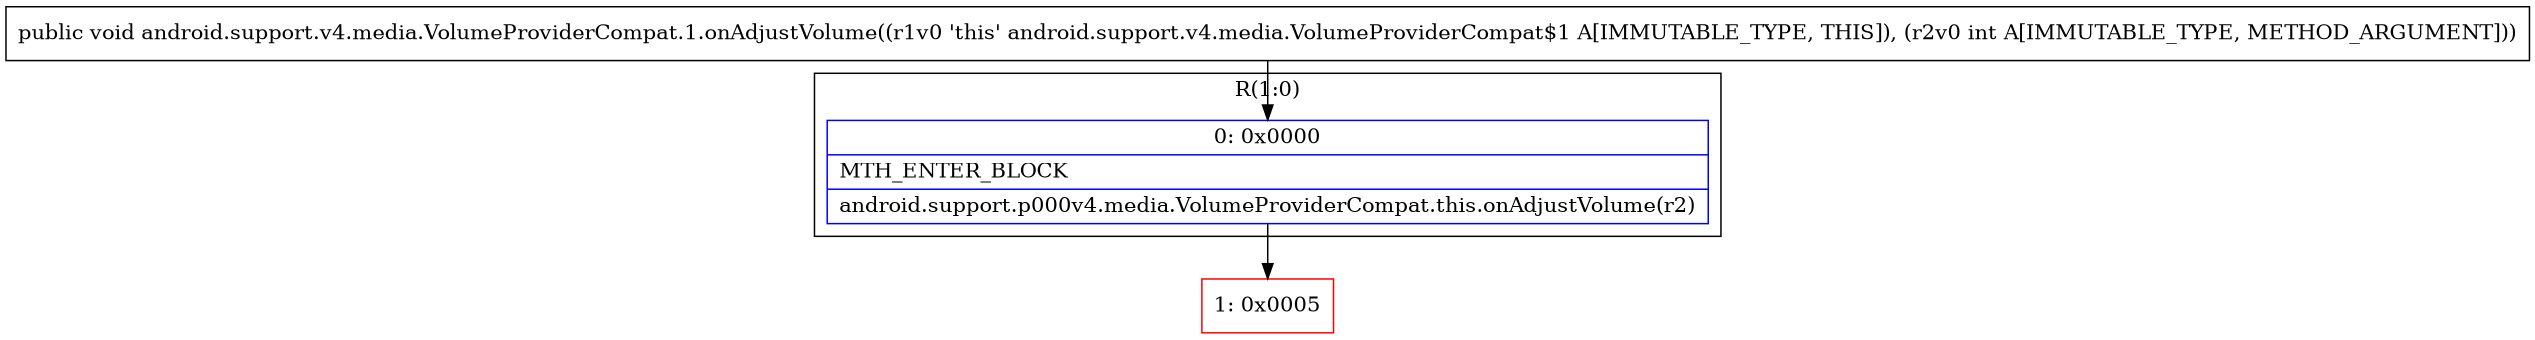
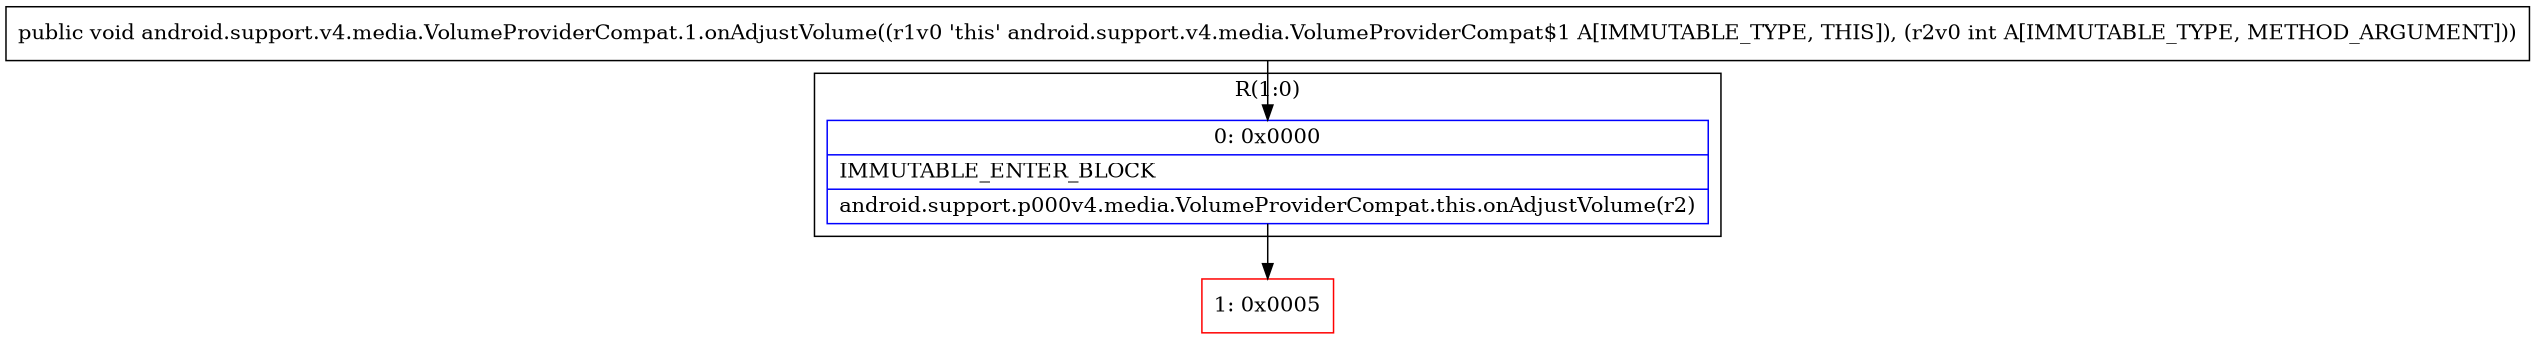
(954, 171) -> (998, 171)
